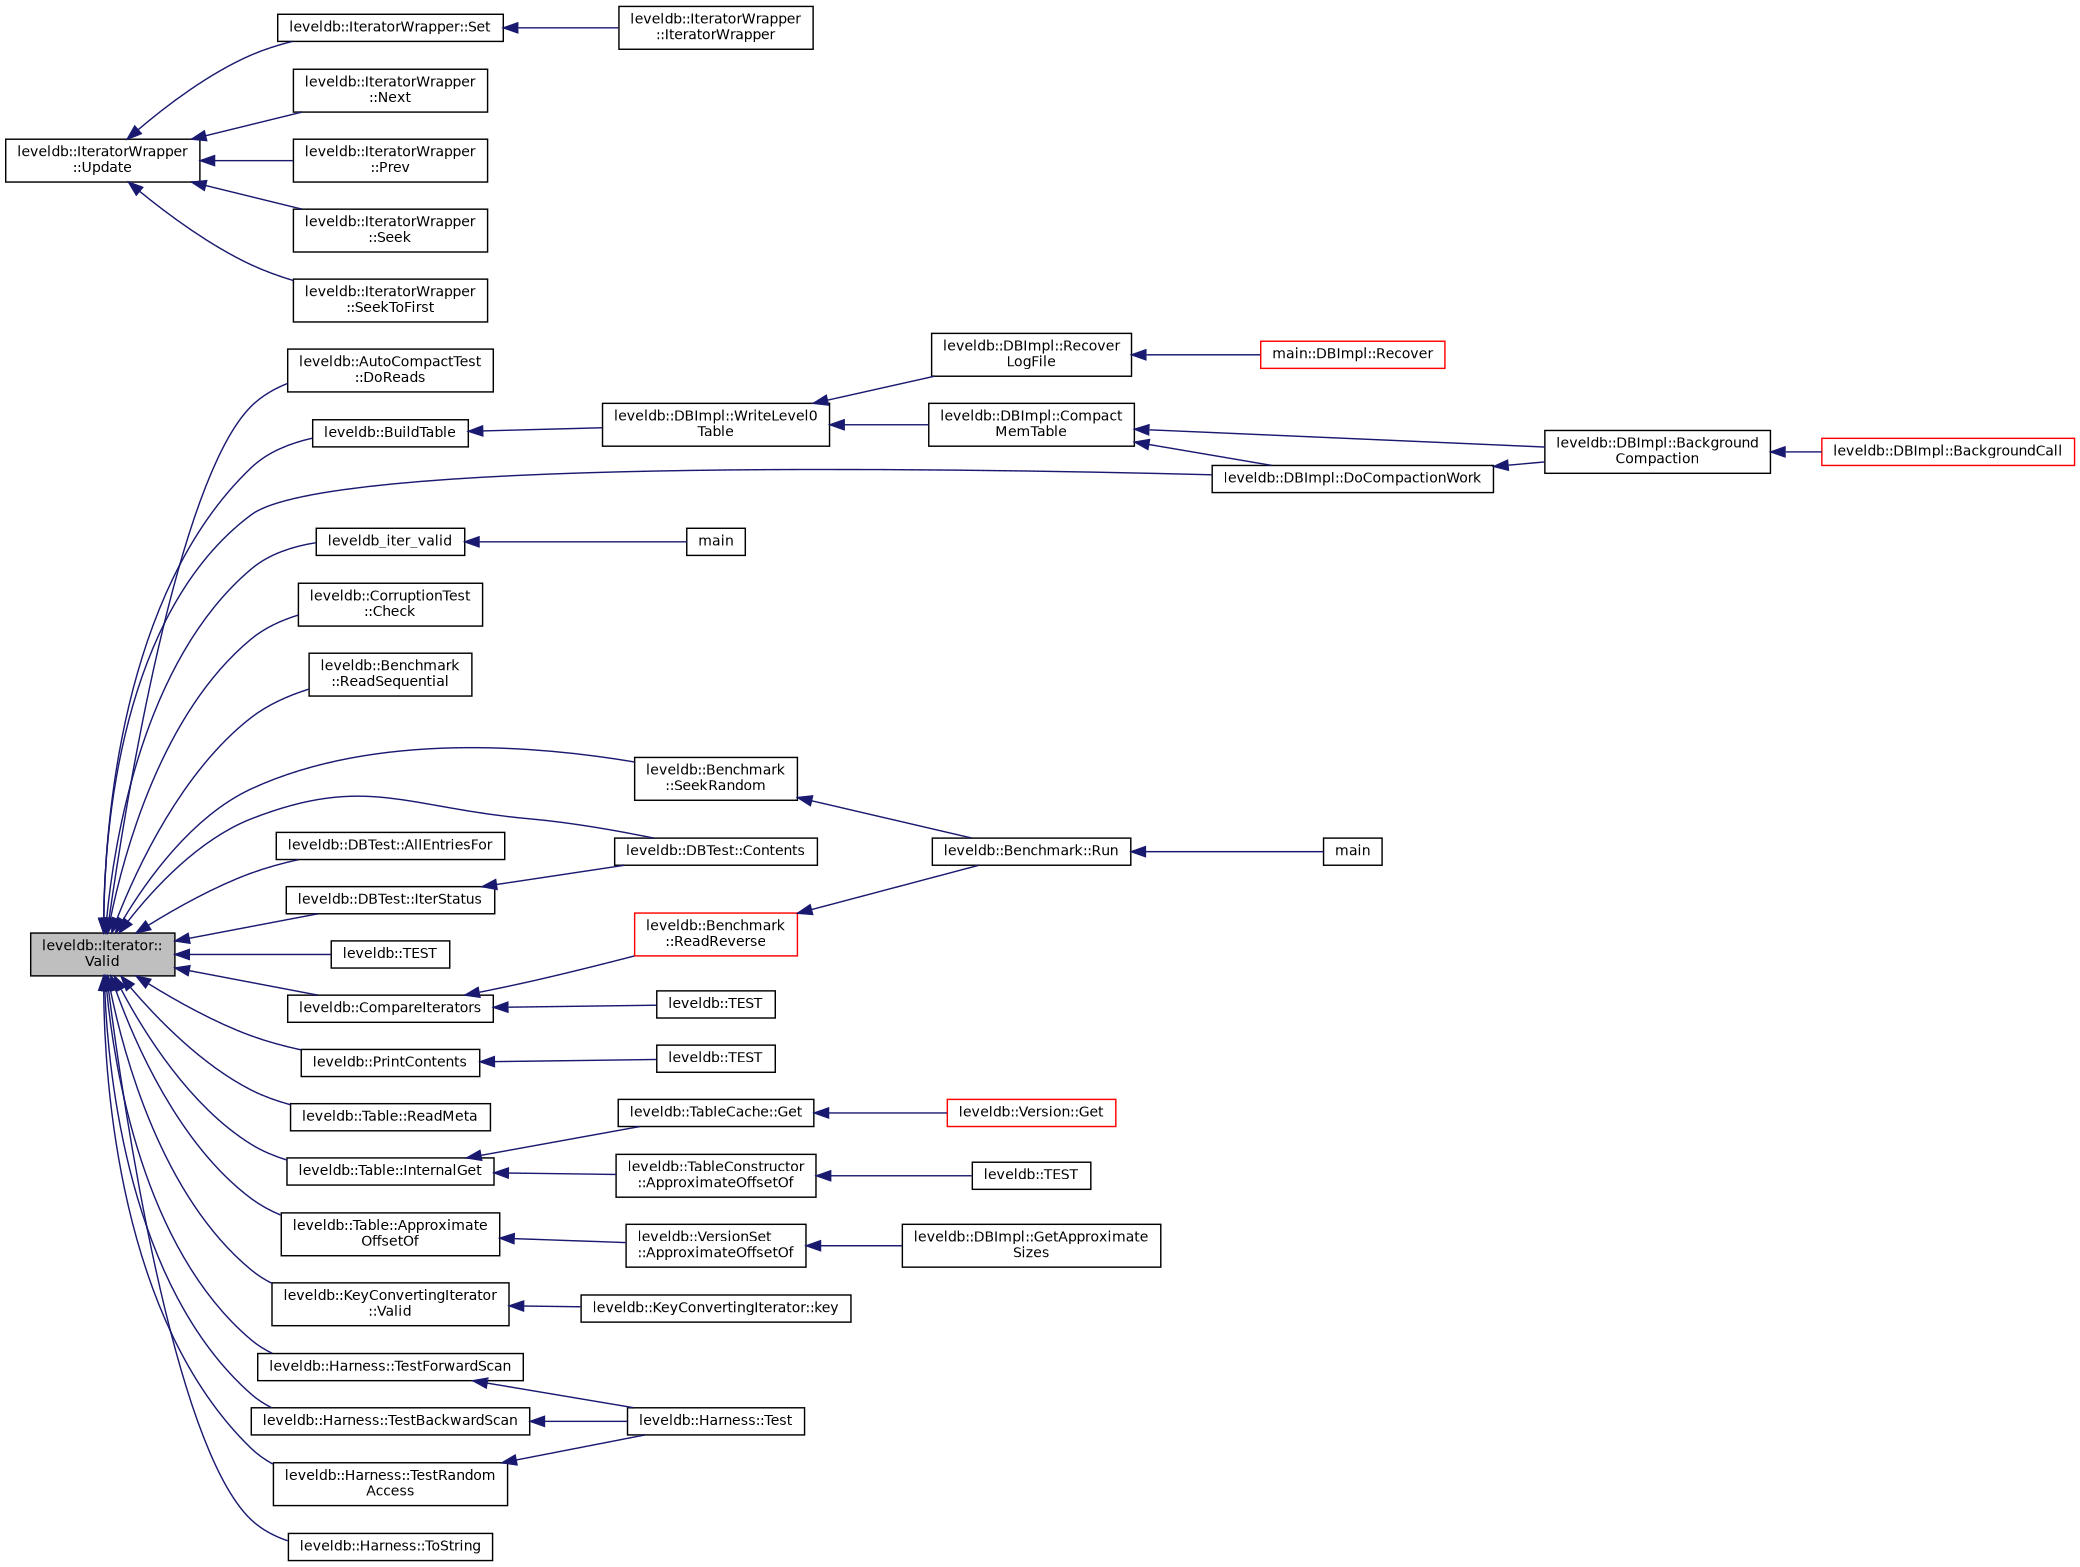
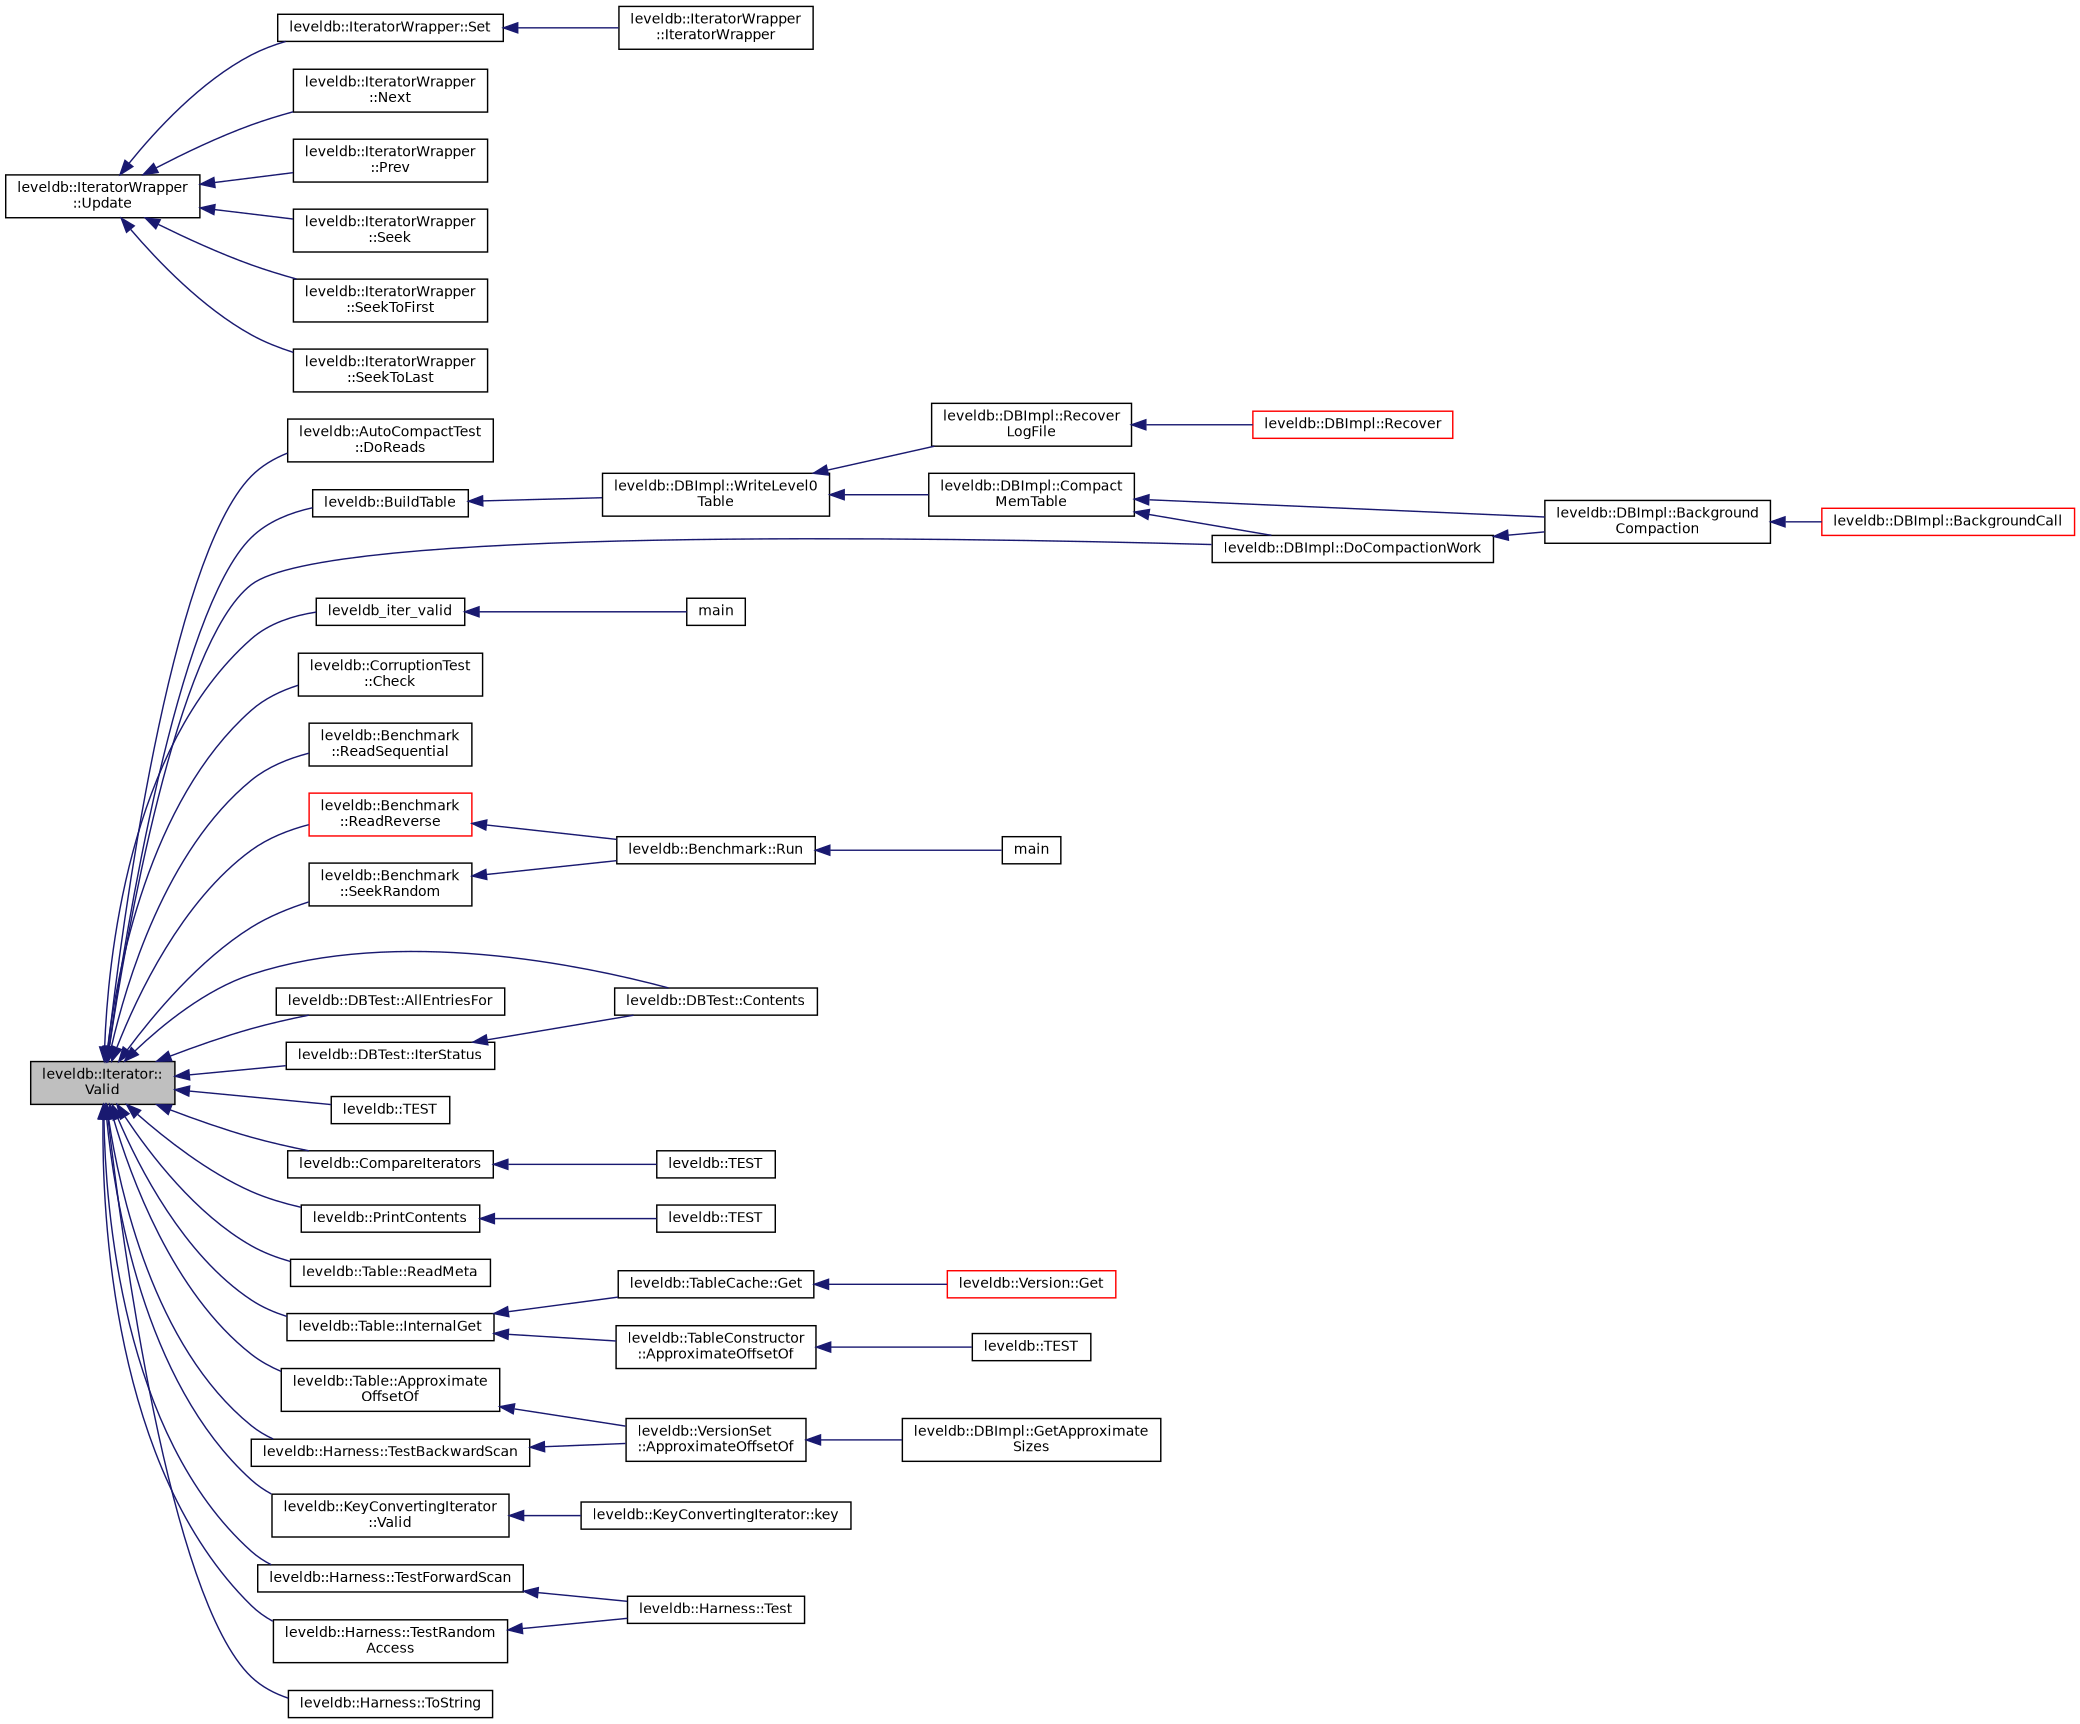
(1353, 355) -> (1353, 425)
none -> (390, 371)
(557, 975) -> (189, 914)
(586, 1421) -> (585, 1445)
